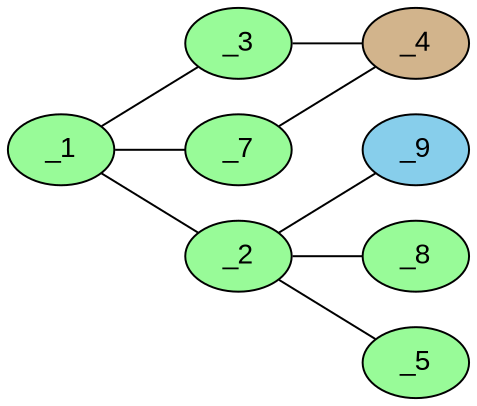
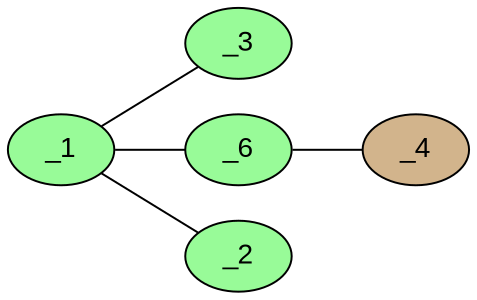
(327, 43) -> none
(238, 150) -> (238, 150)
(416, 150) -> none
(416, 256) -> none
(416, 363) -> none
